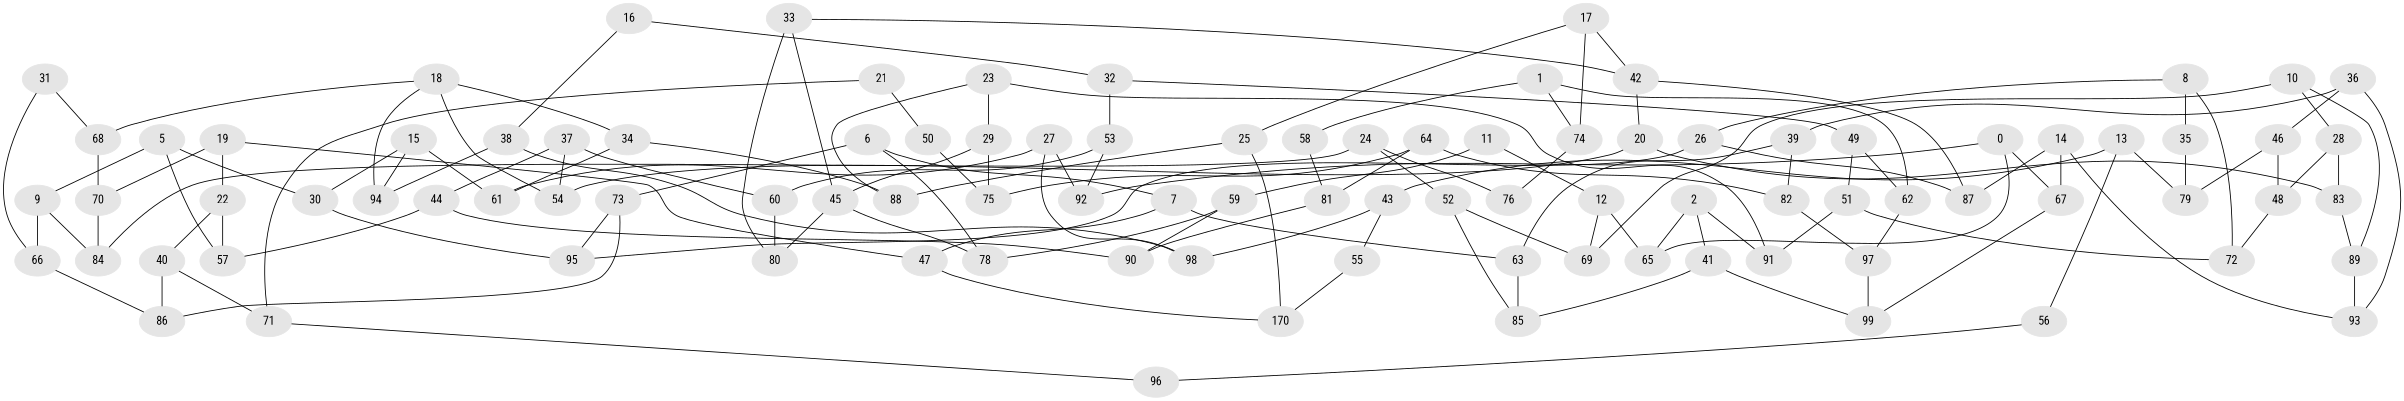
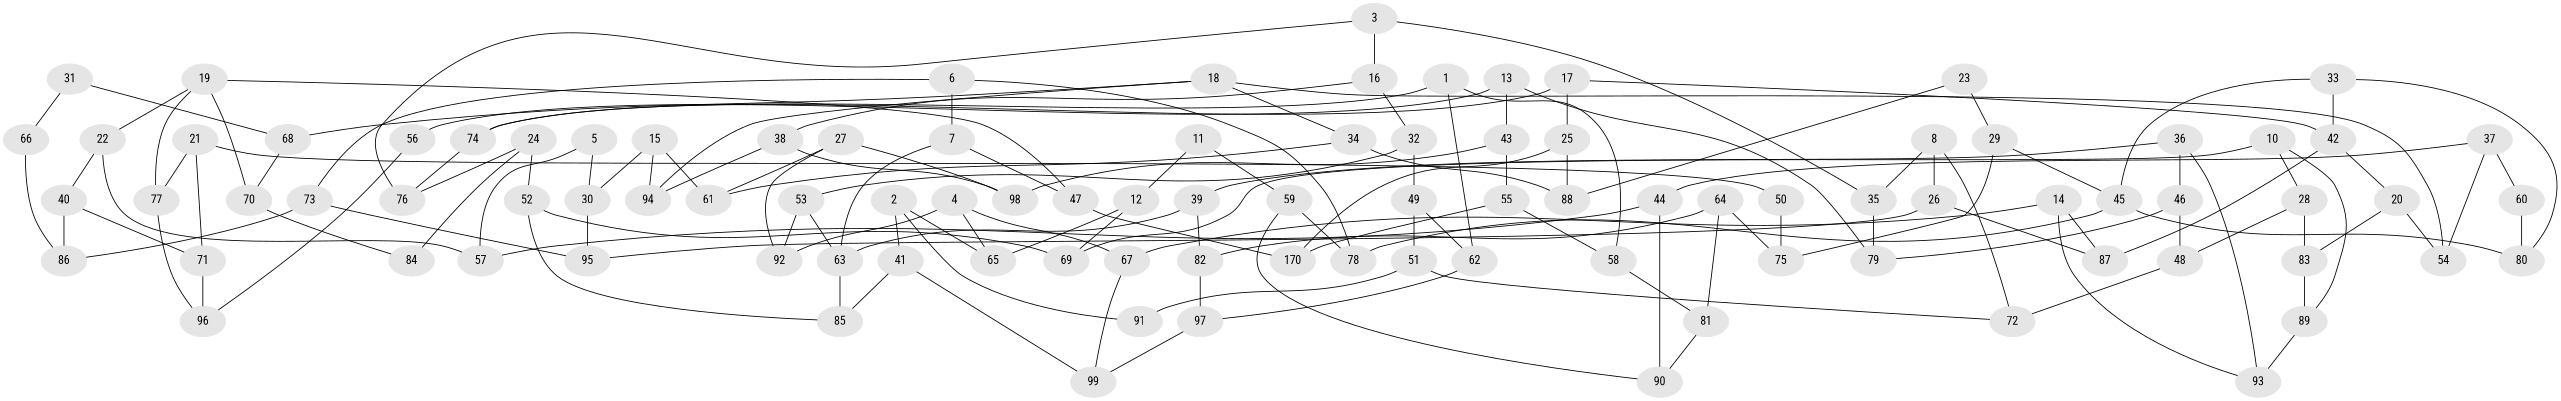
none -> (1374, 19)
(1434, 106) -> none
(2000, 140) -> (954, 200)
(942, 170) -> (816, 224)
(37, 200) -> none
none -> (157, 200)
none -> (1558, 230)
